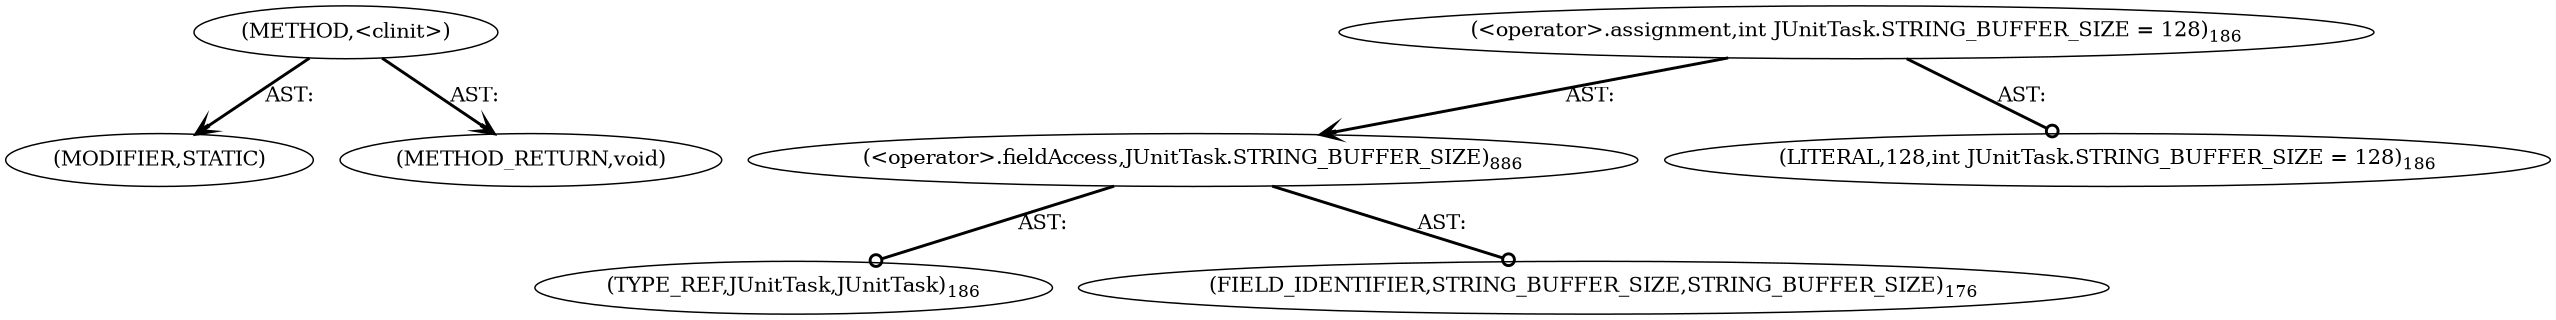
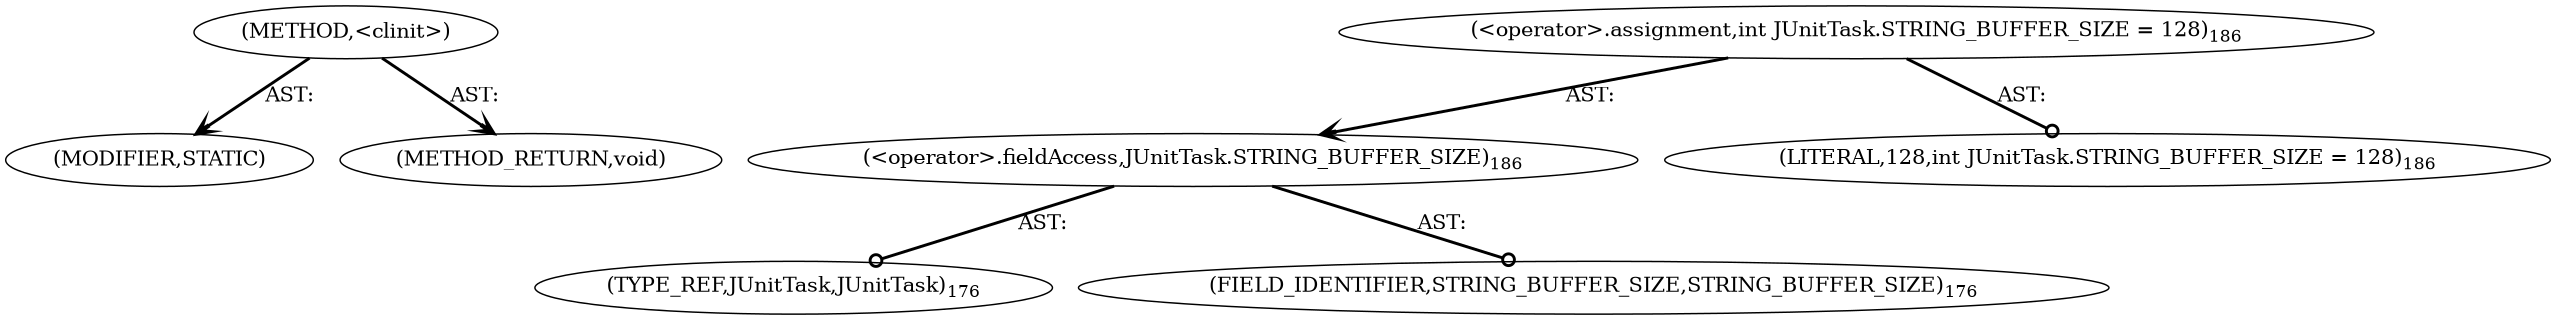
(1506, 158) -> (1506, 158)
(964, 286) -> (964, 286)
